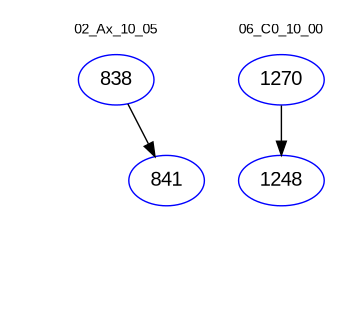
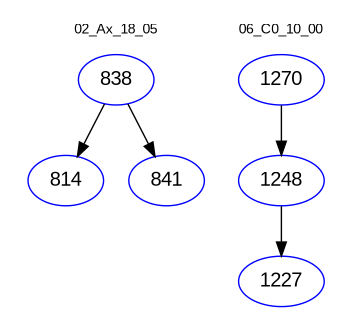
(116, 30) -> (116, 30)
none -> (66, 181)
none -> (281, 281)
